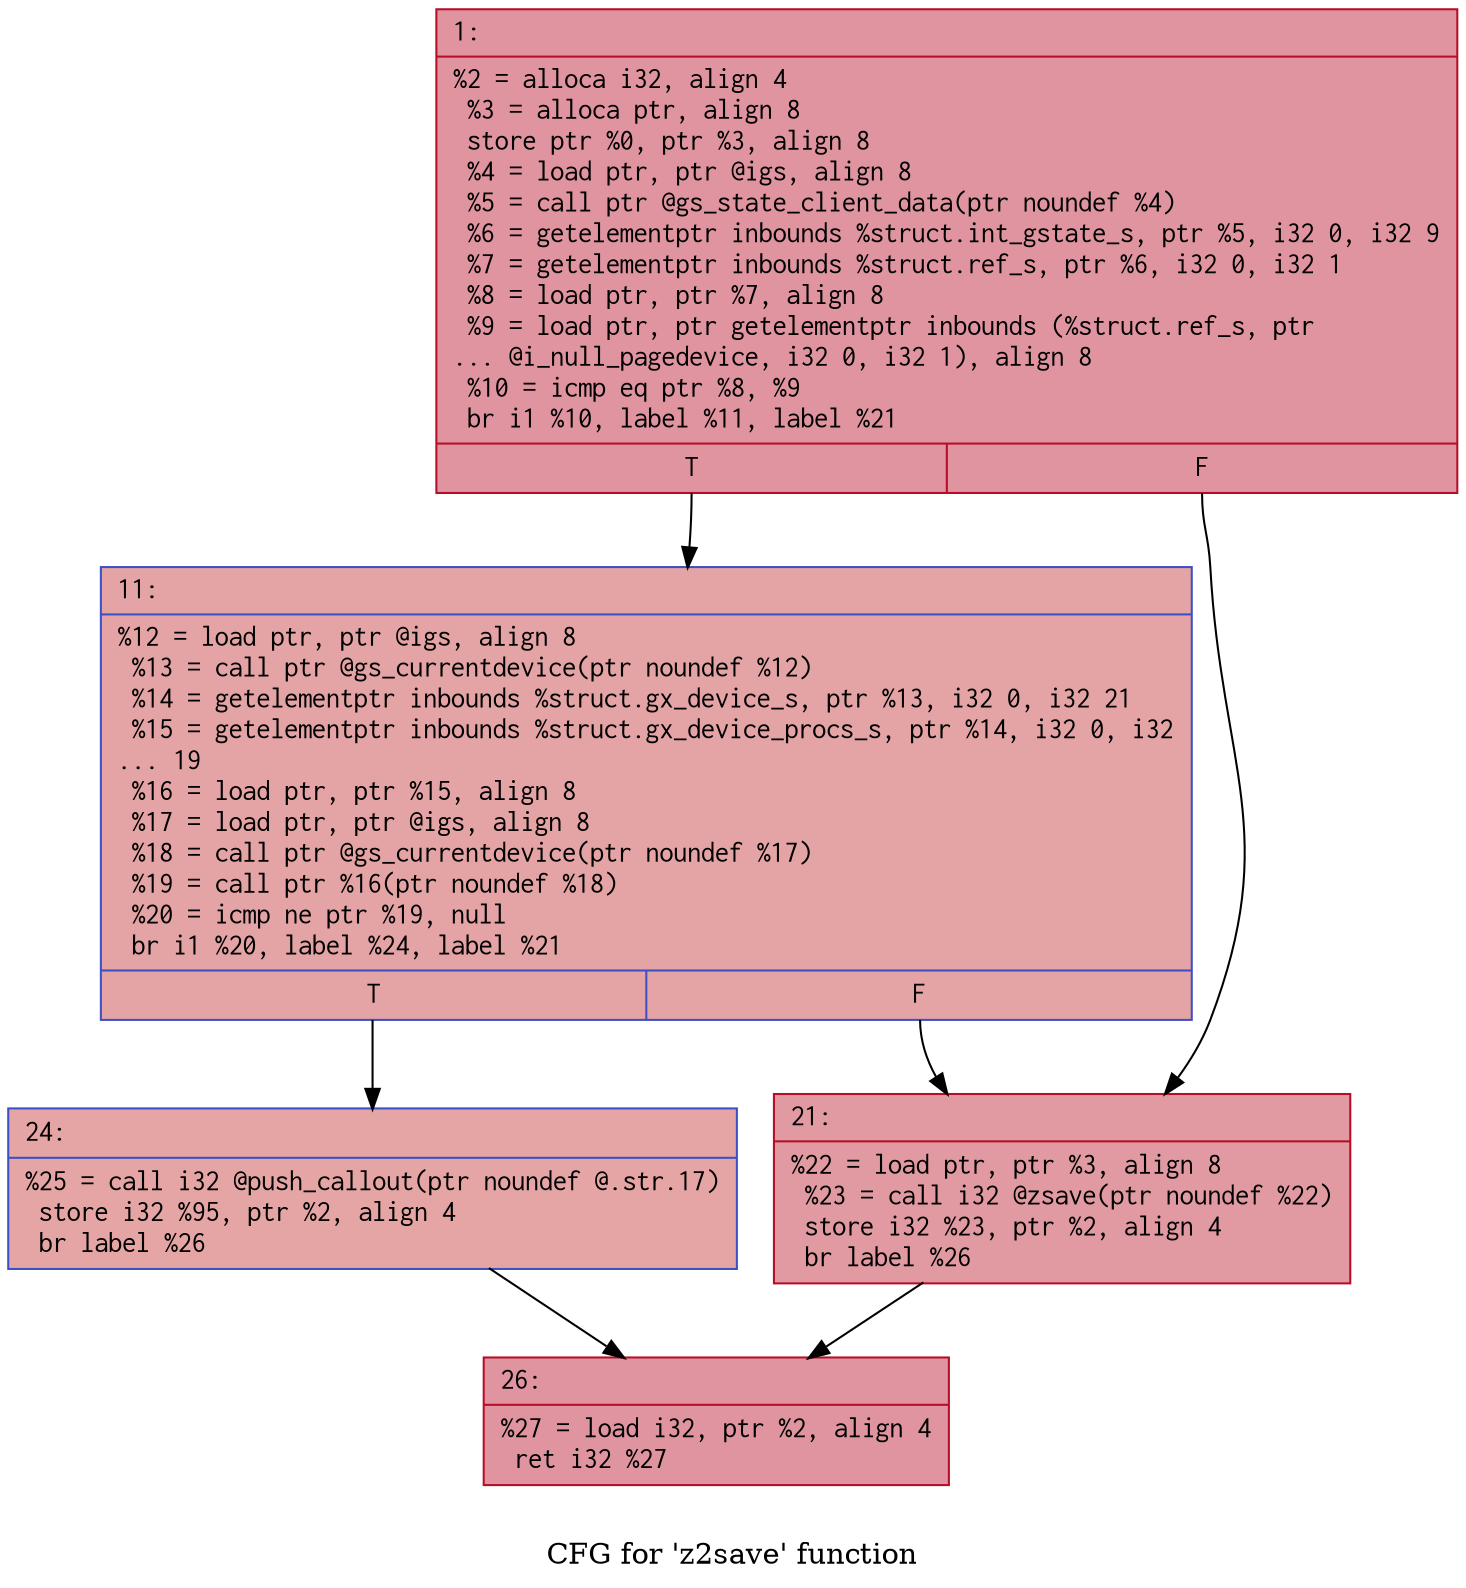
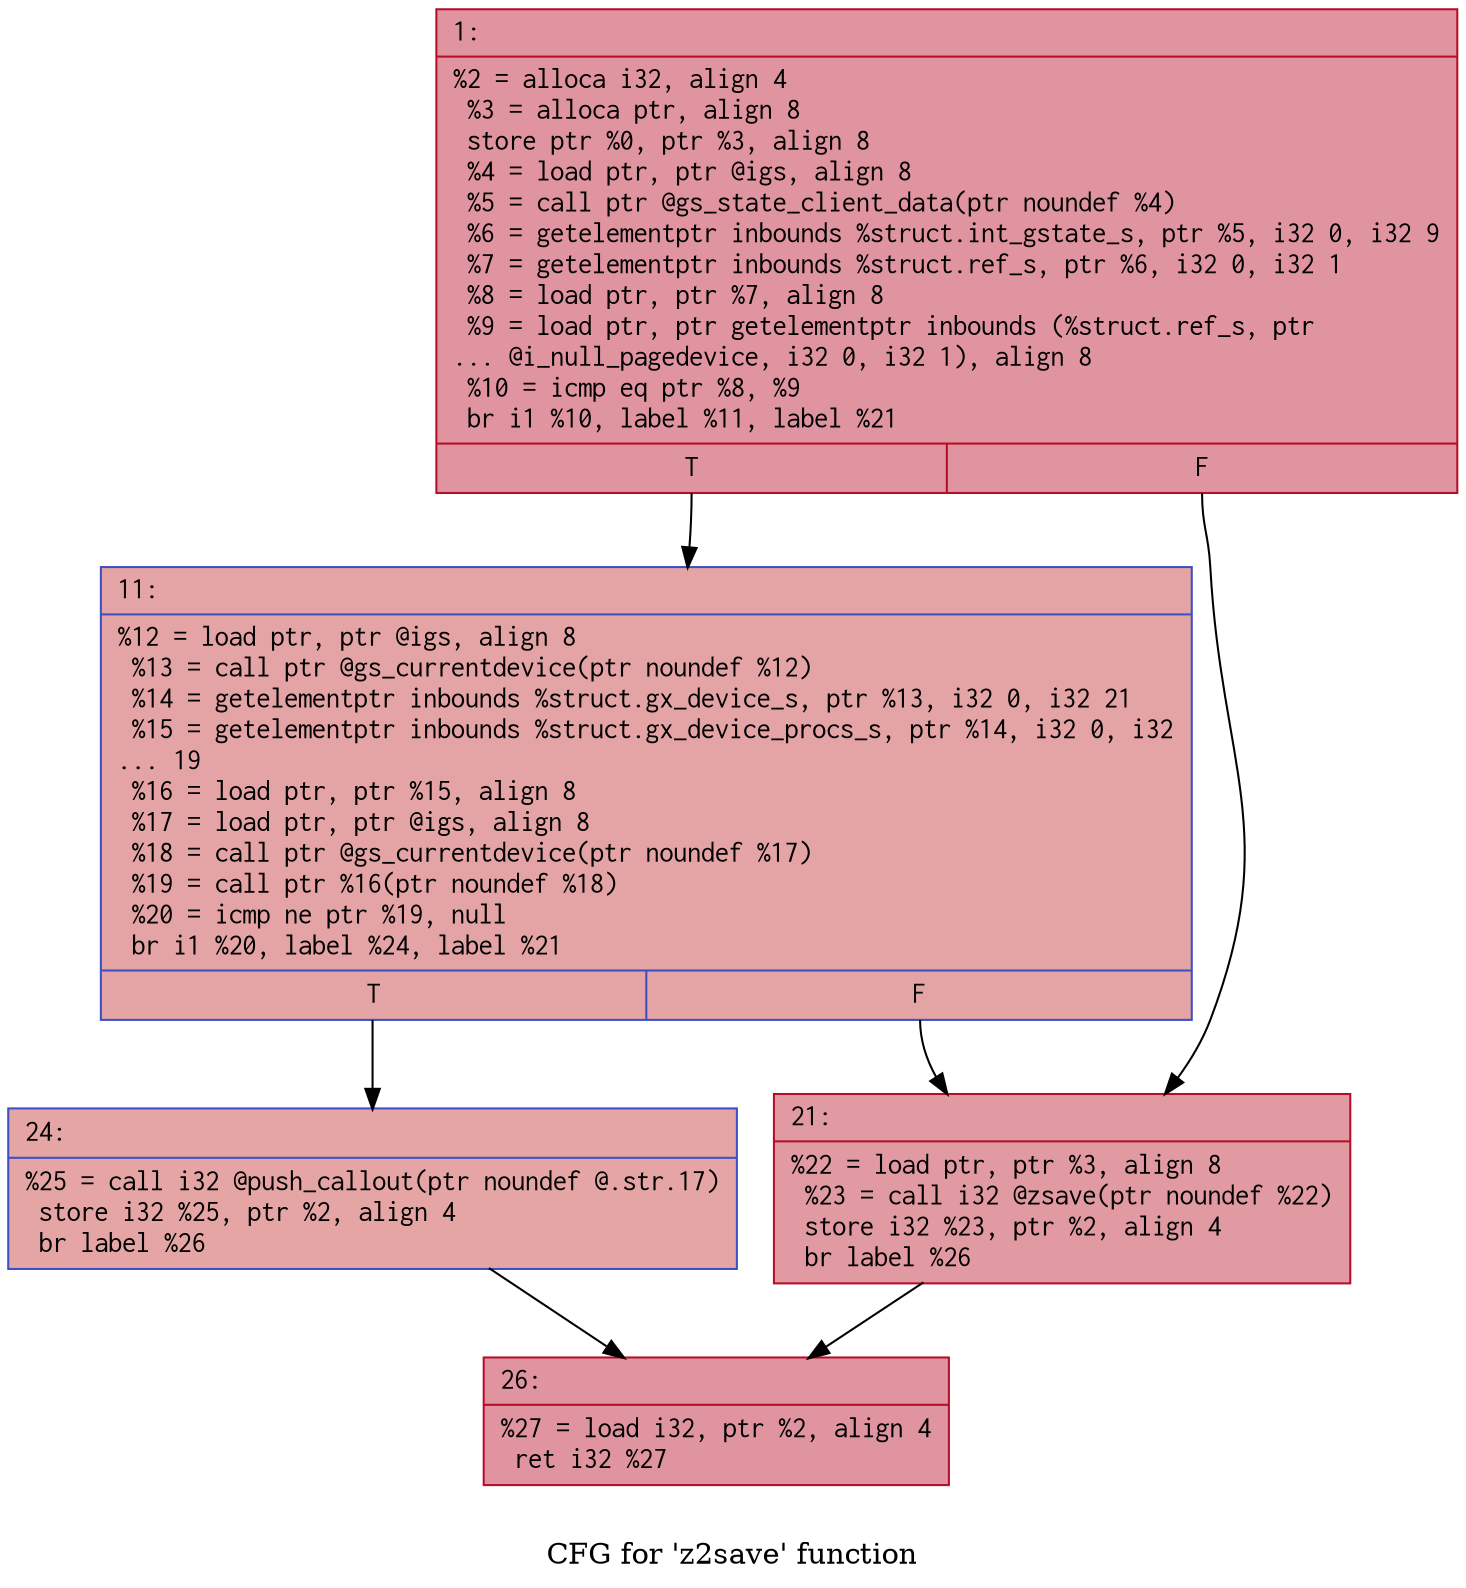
(241, 1212) -> (241, 1212)
